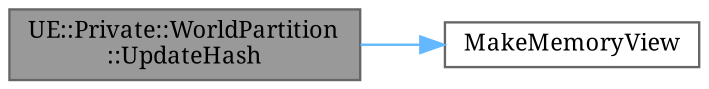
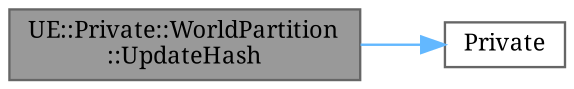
(572, 45) -> (505, 45)
